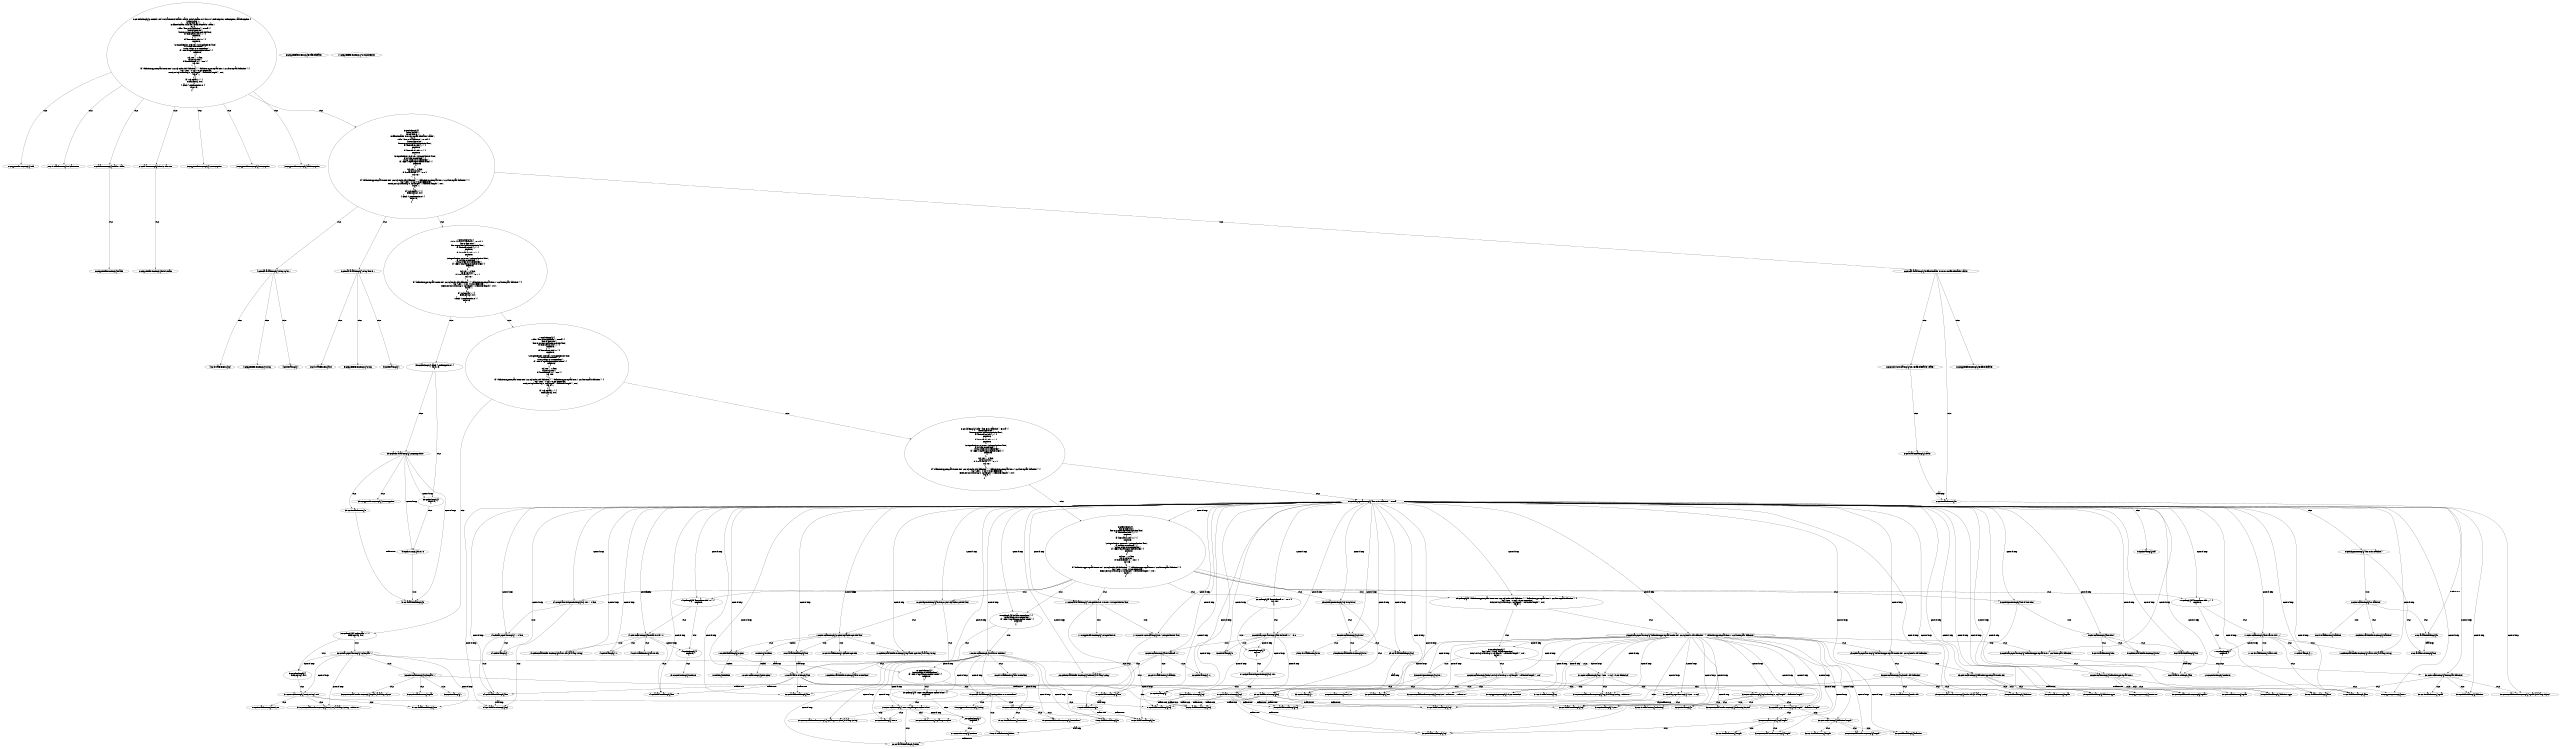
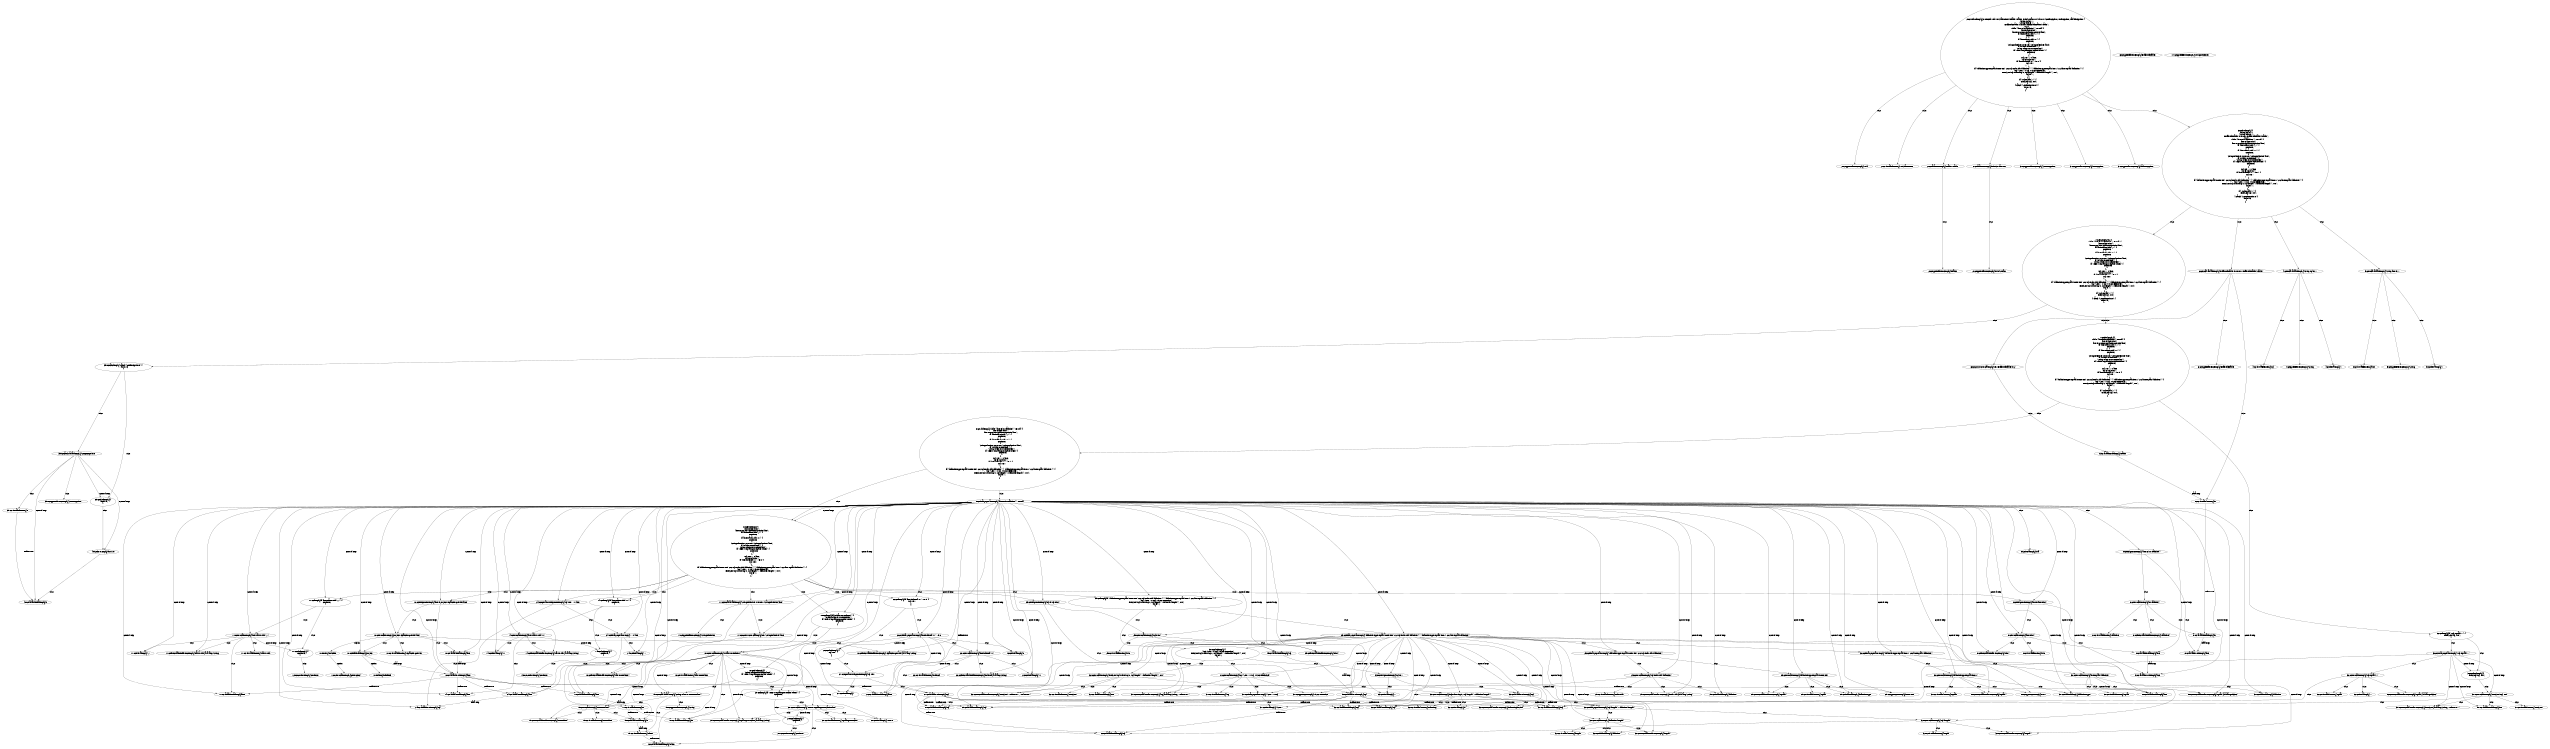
(1910, 367) -> (1993, 367)
(711, 635) -> (963, 635)
(644, 653) -> none
(1162, 675) -> (926, 675)
none -> (1769, 695)
